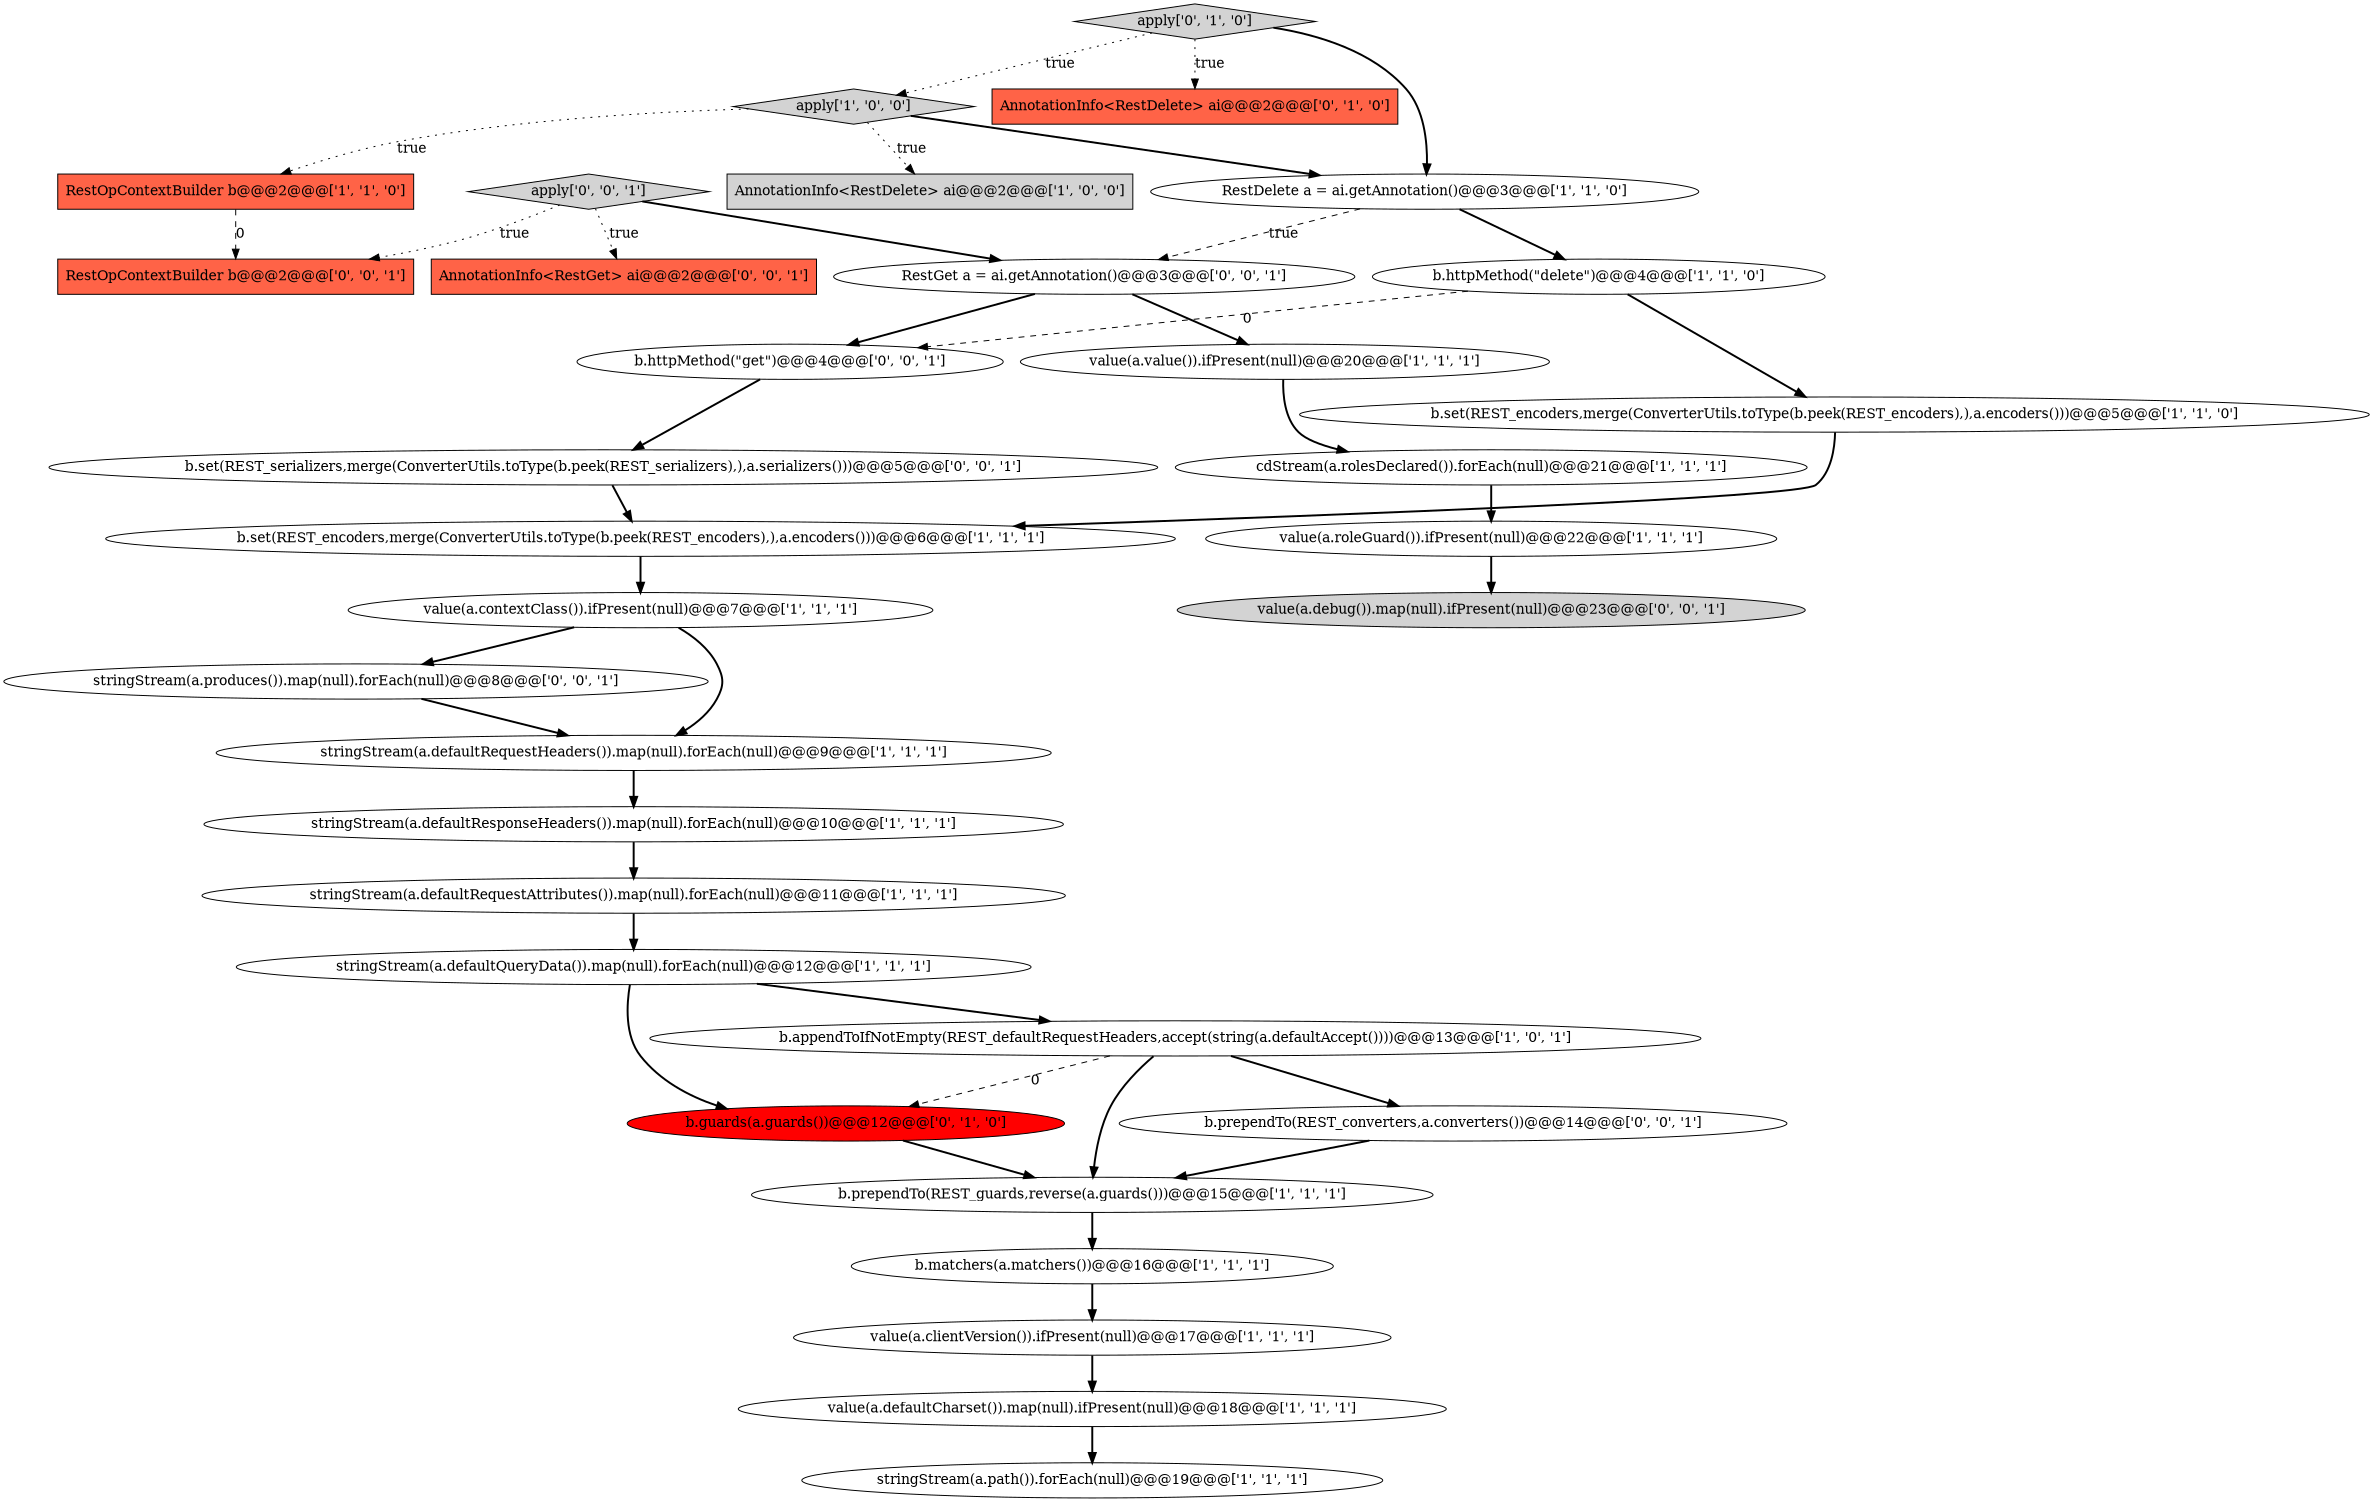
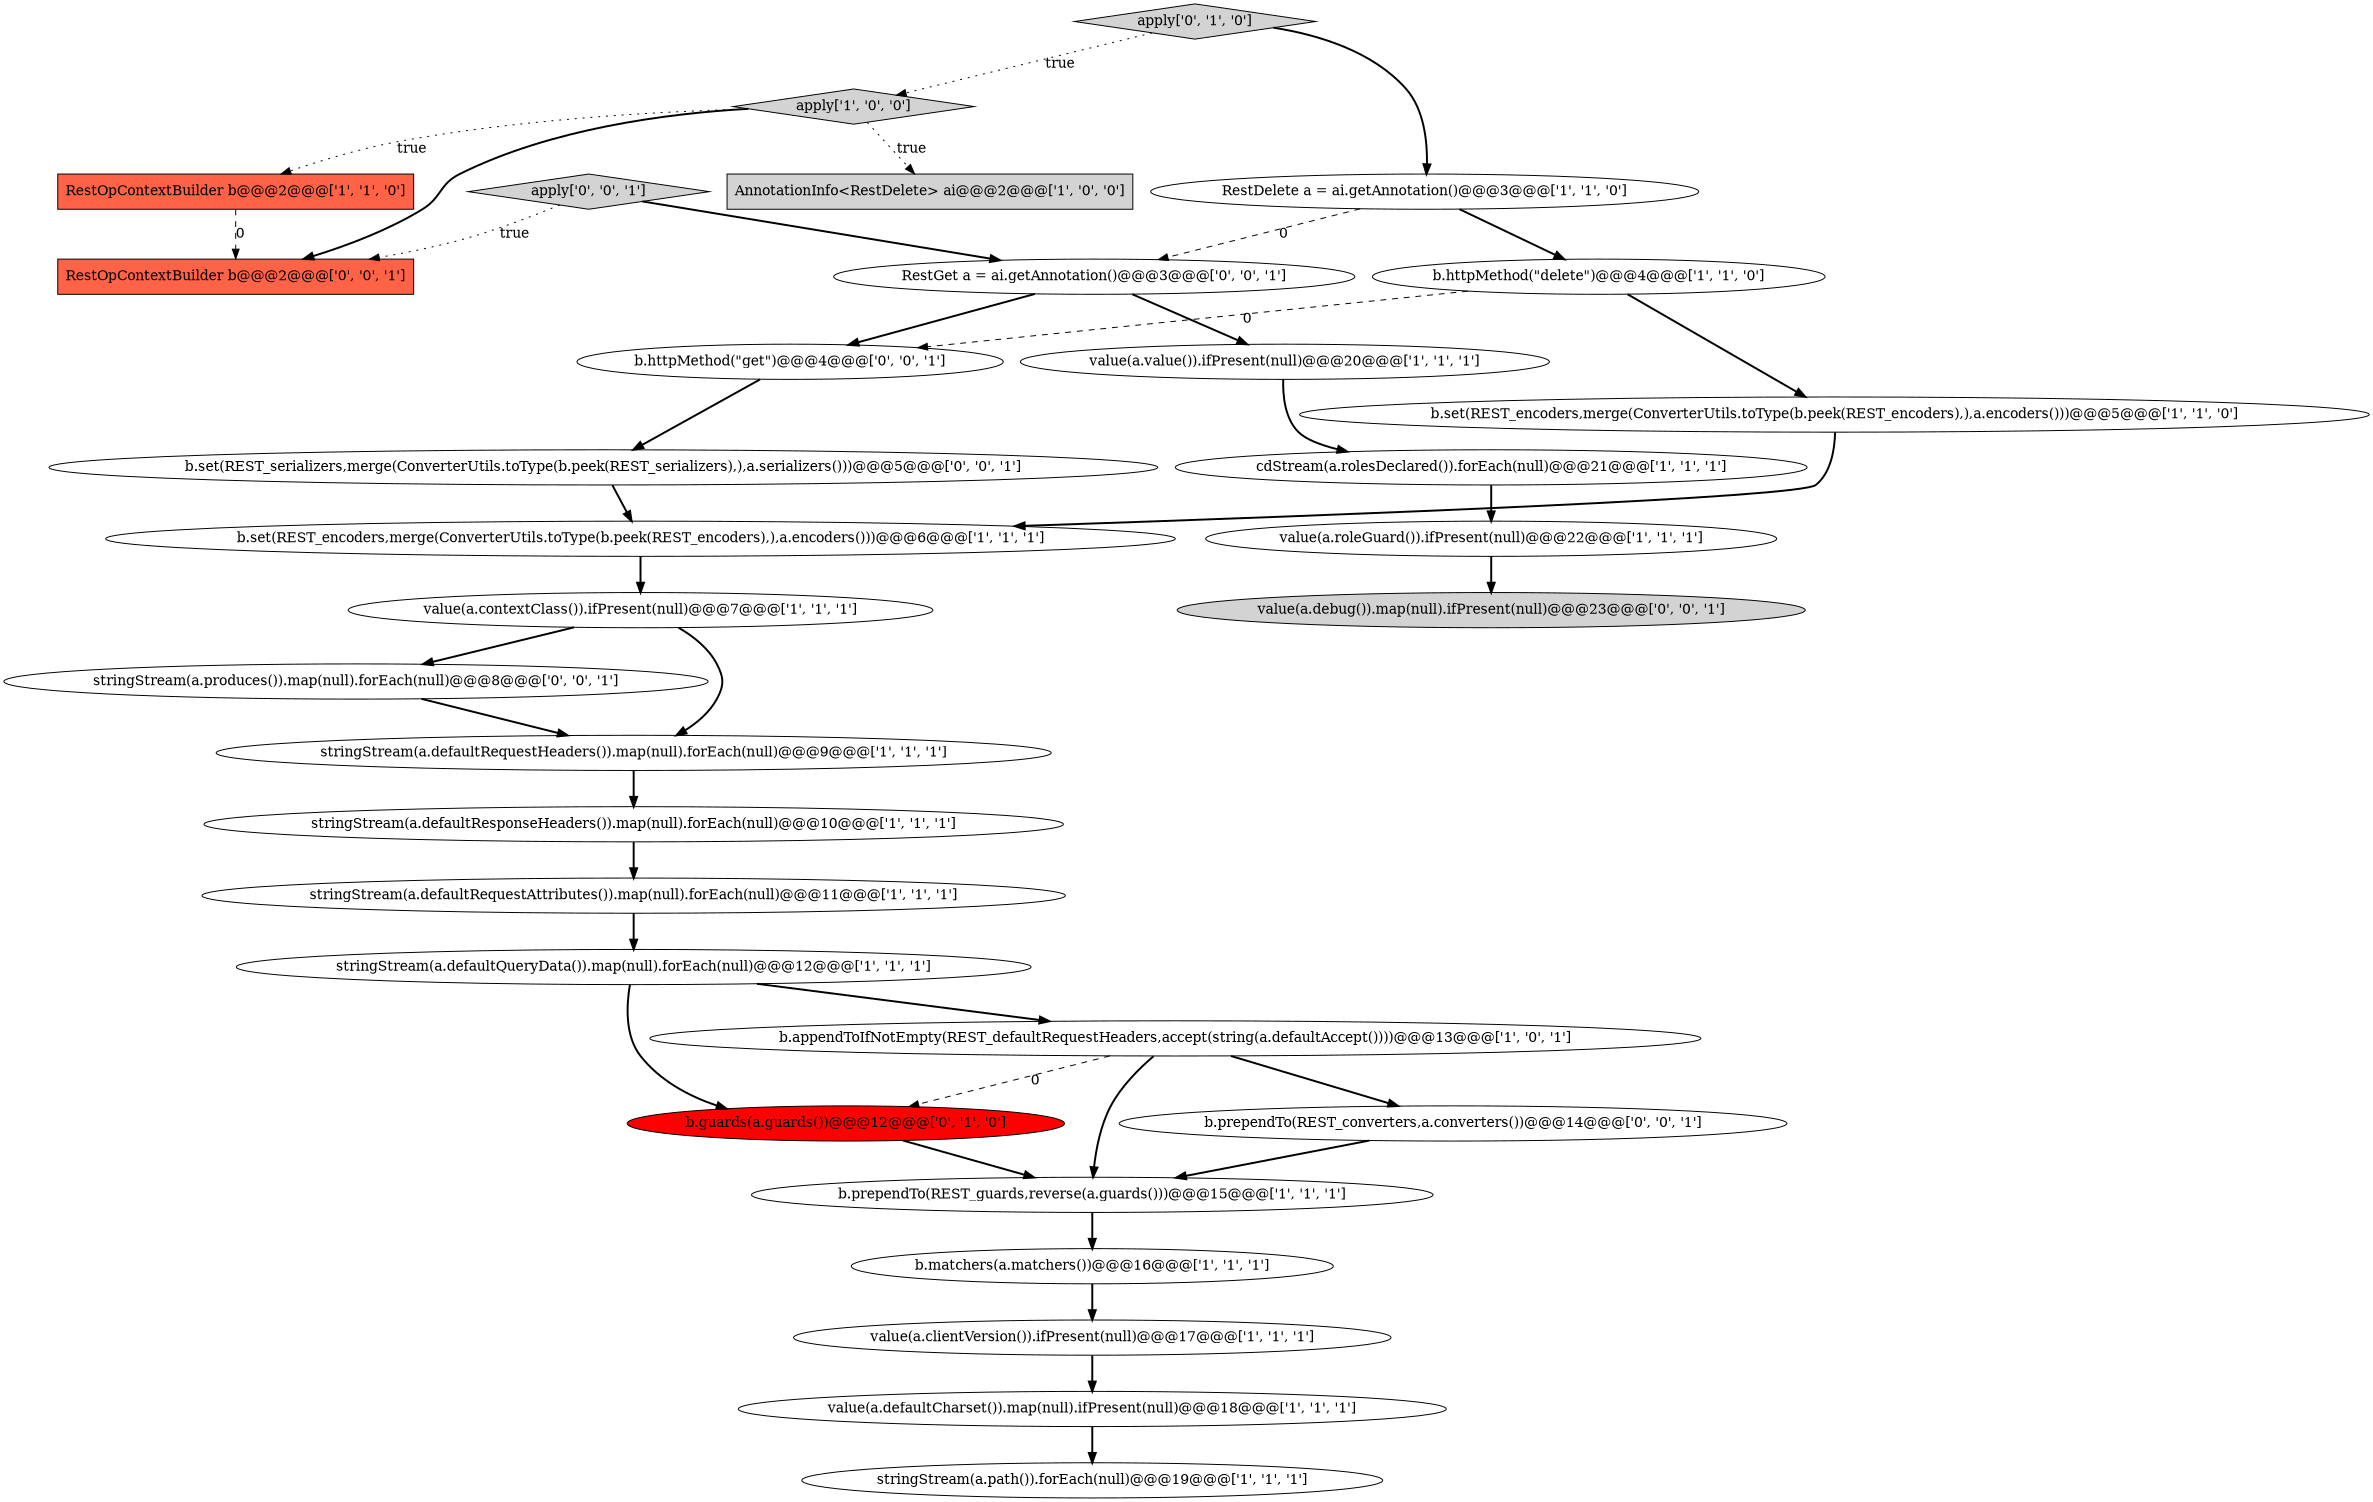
(1195, 107) -> none
(1110, 145) -> (518, 150)
(1284, 234) -> (1284, 234)
(624, 277) -> none
